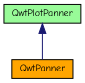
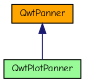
(42, 47) -> (42, 47)
